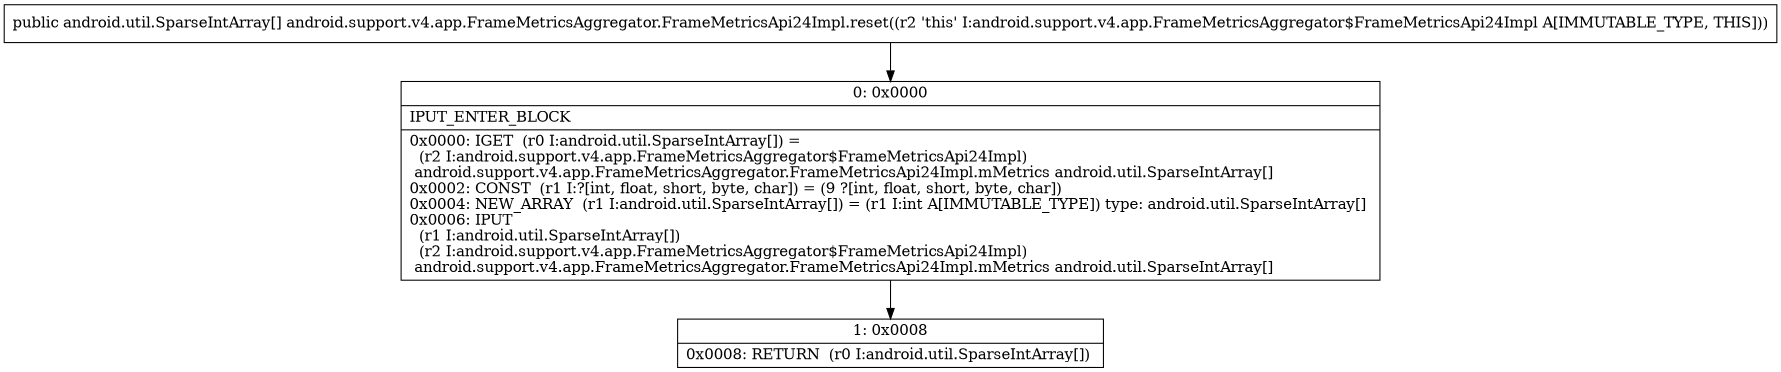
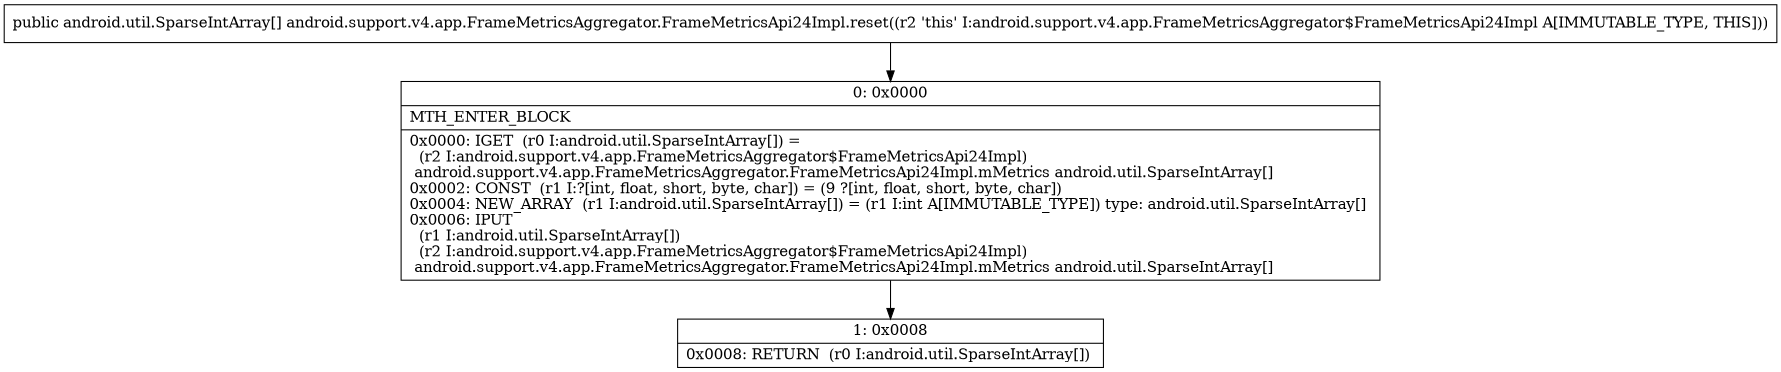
(490, 117) -> (490, 117)
